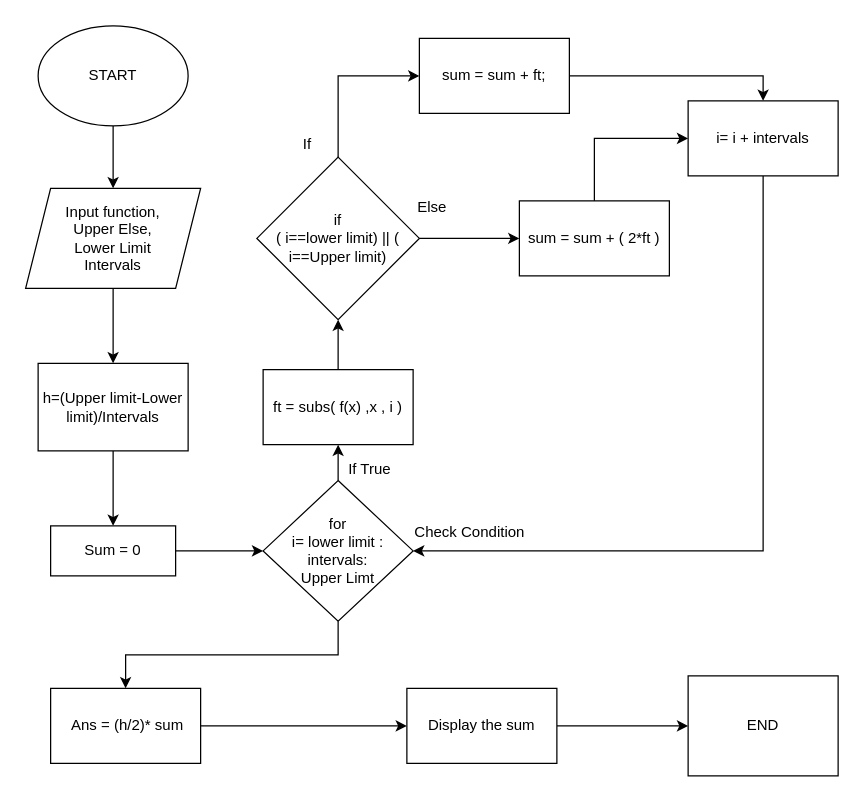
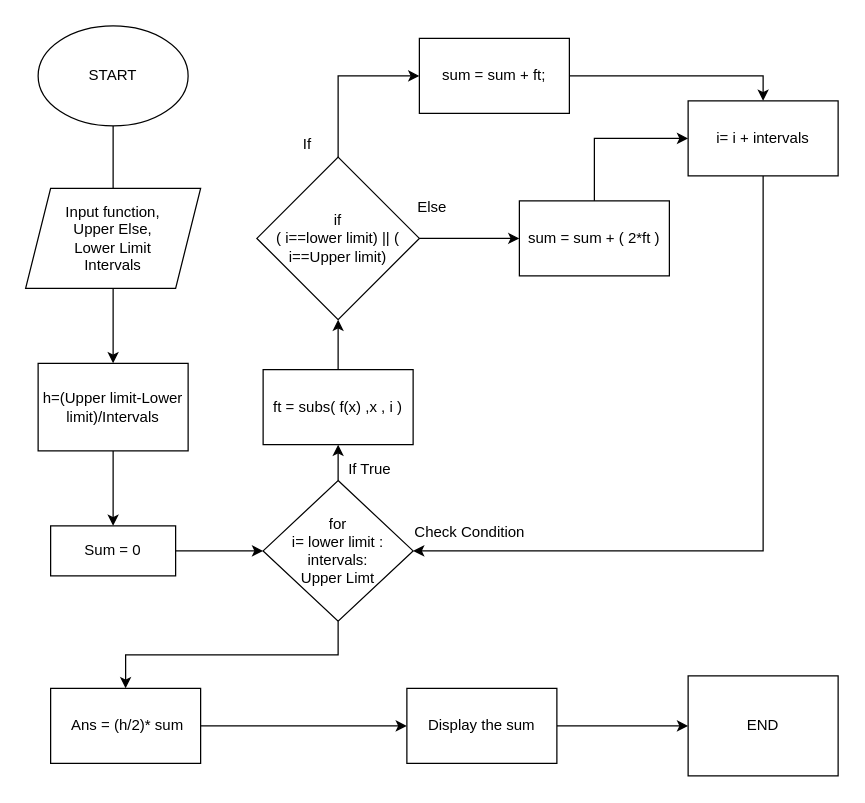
(113, 178) -> (113, 181)
